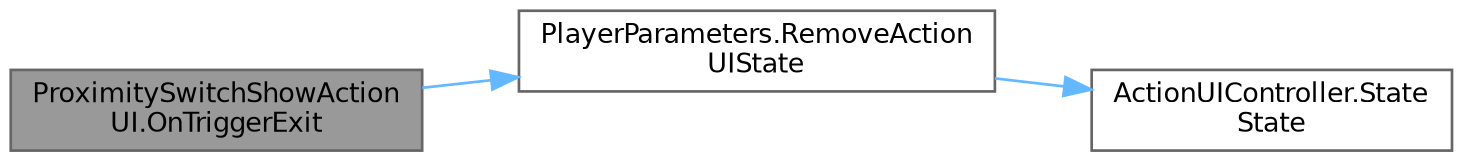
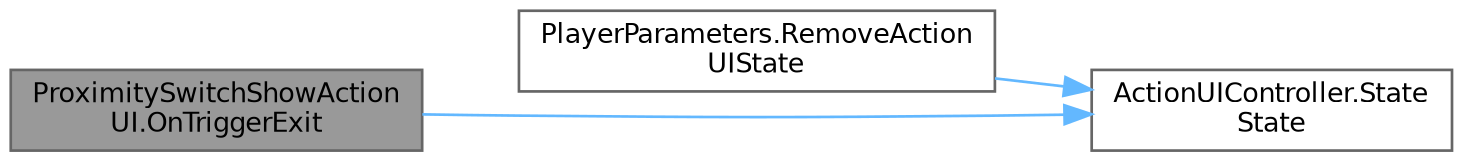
(457, 84) -> (743, 117)
